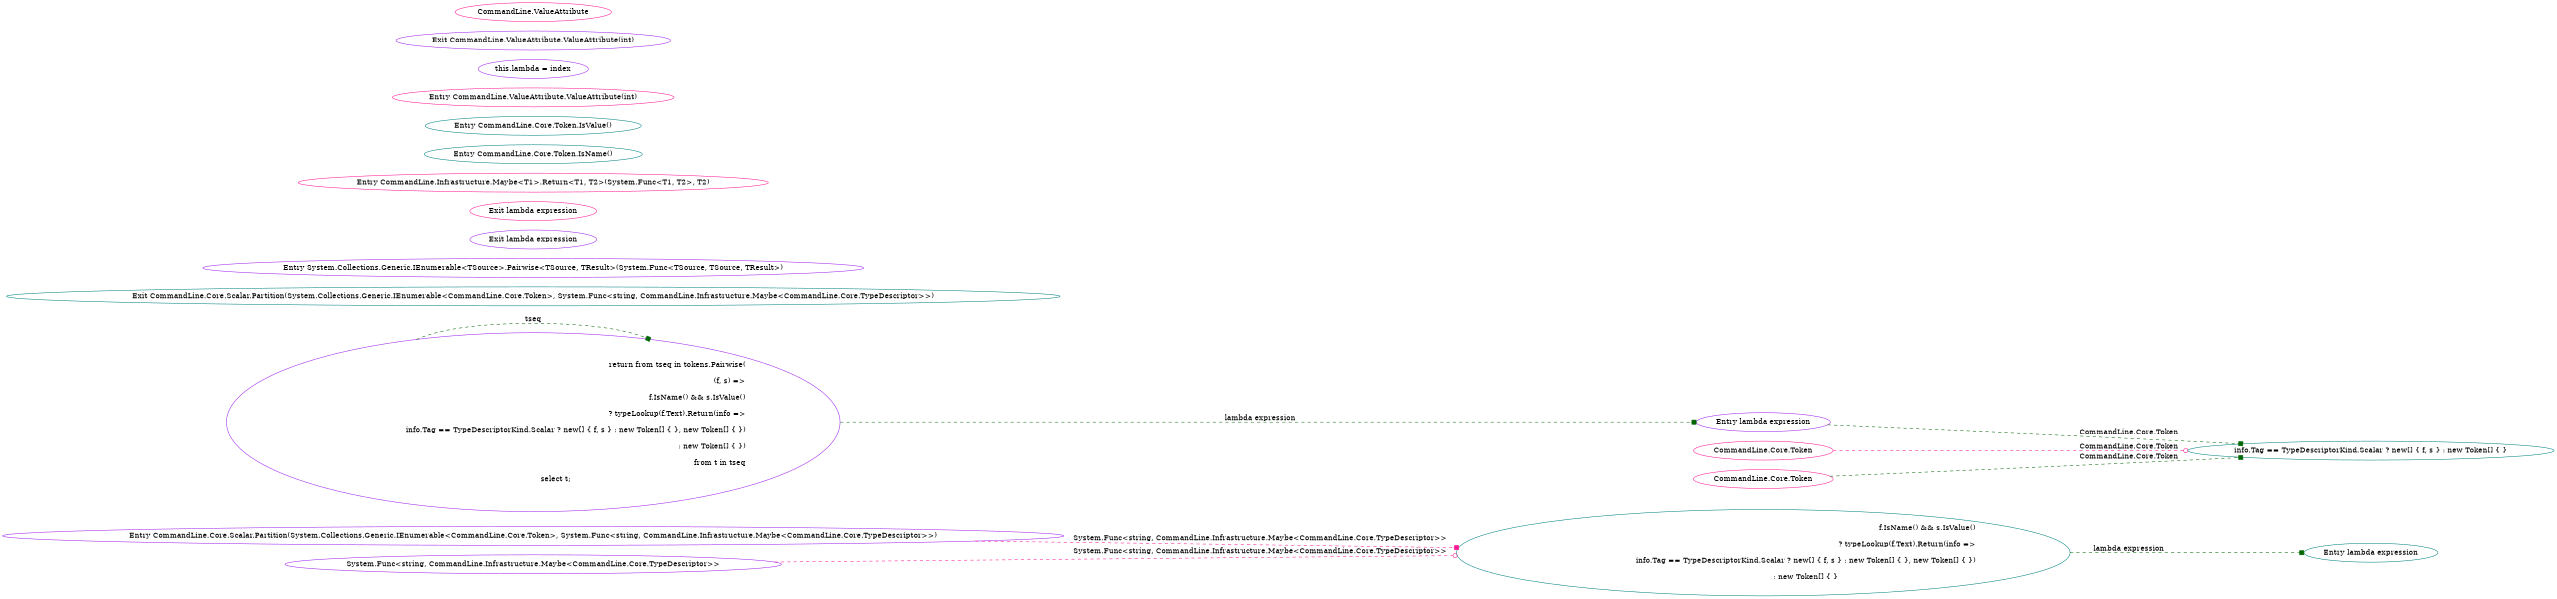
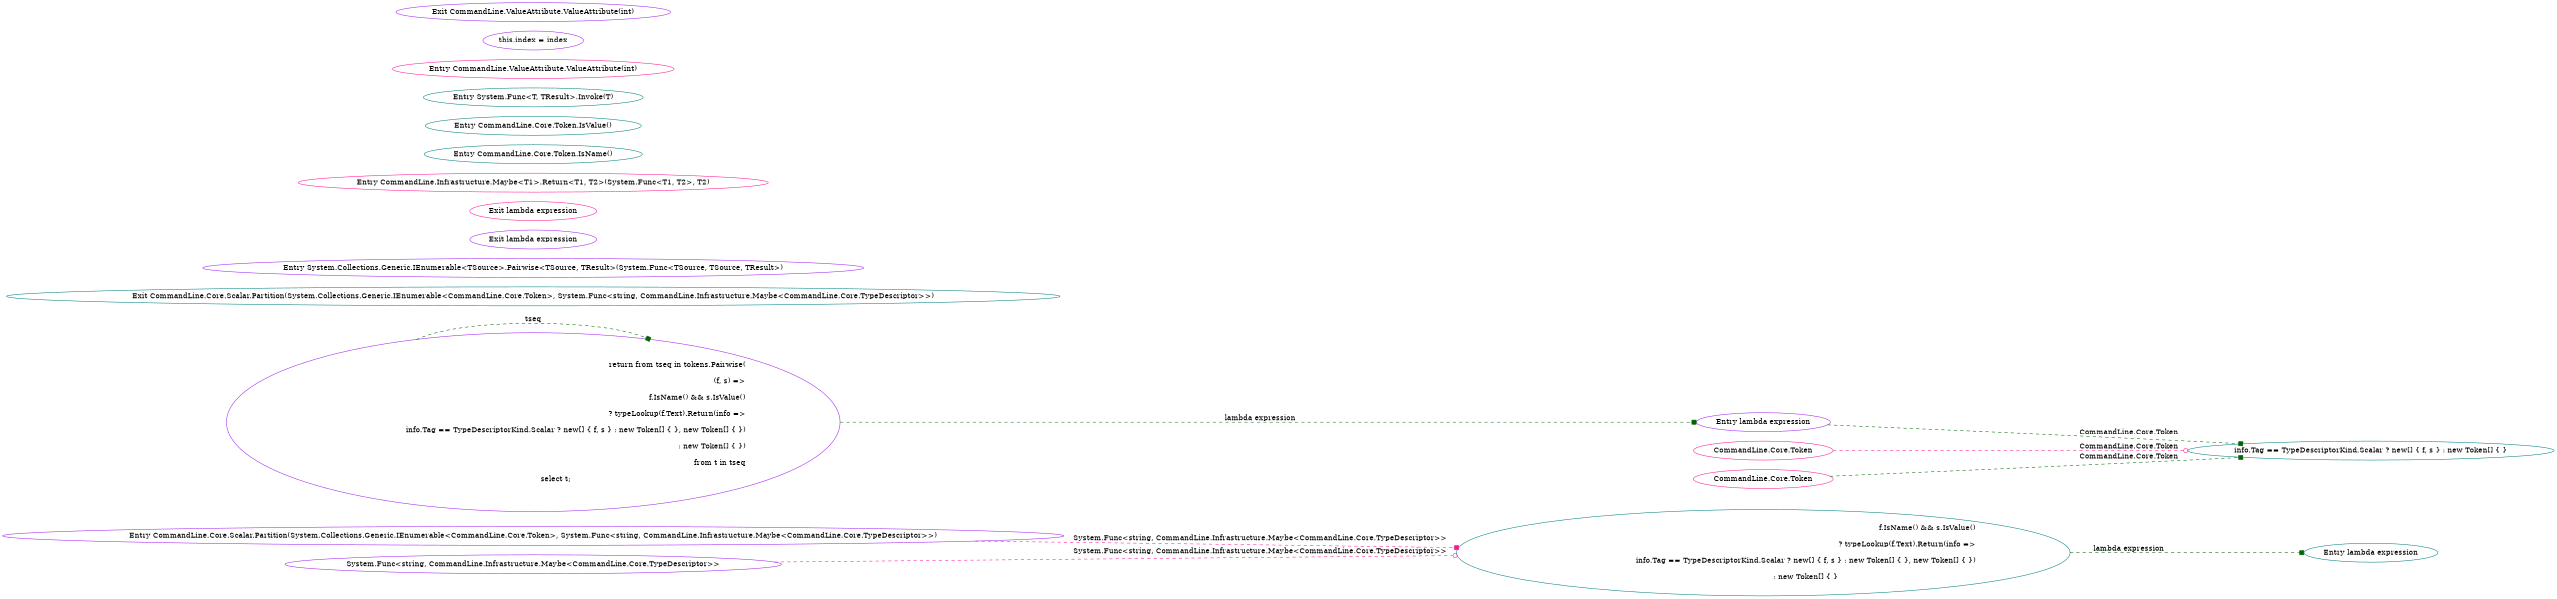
(533, 12) -> none
(533, 69) -> (533, 41)
none -> (533, 97)
